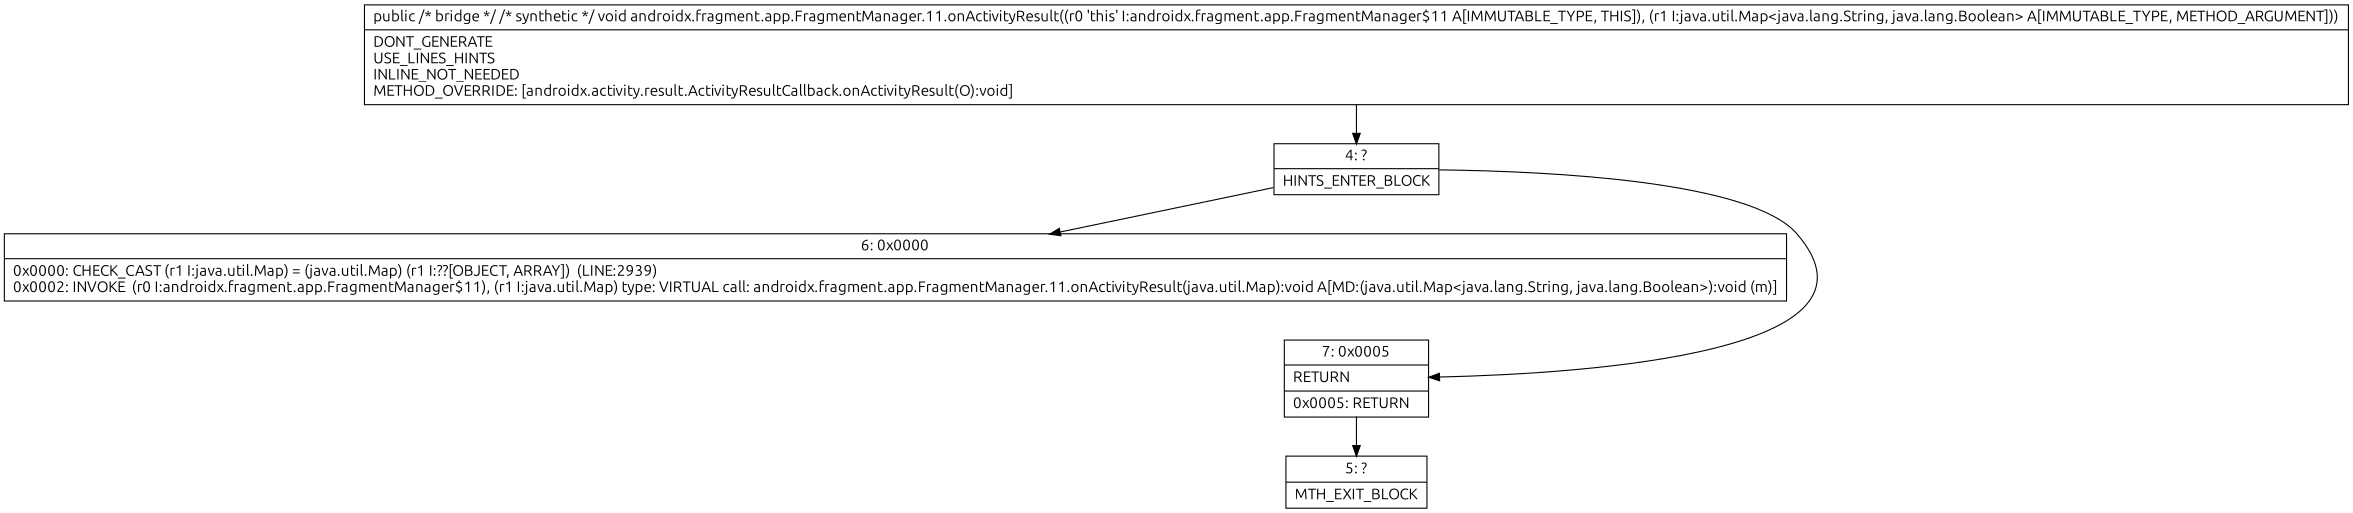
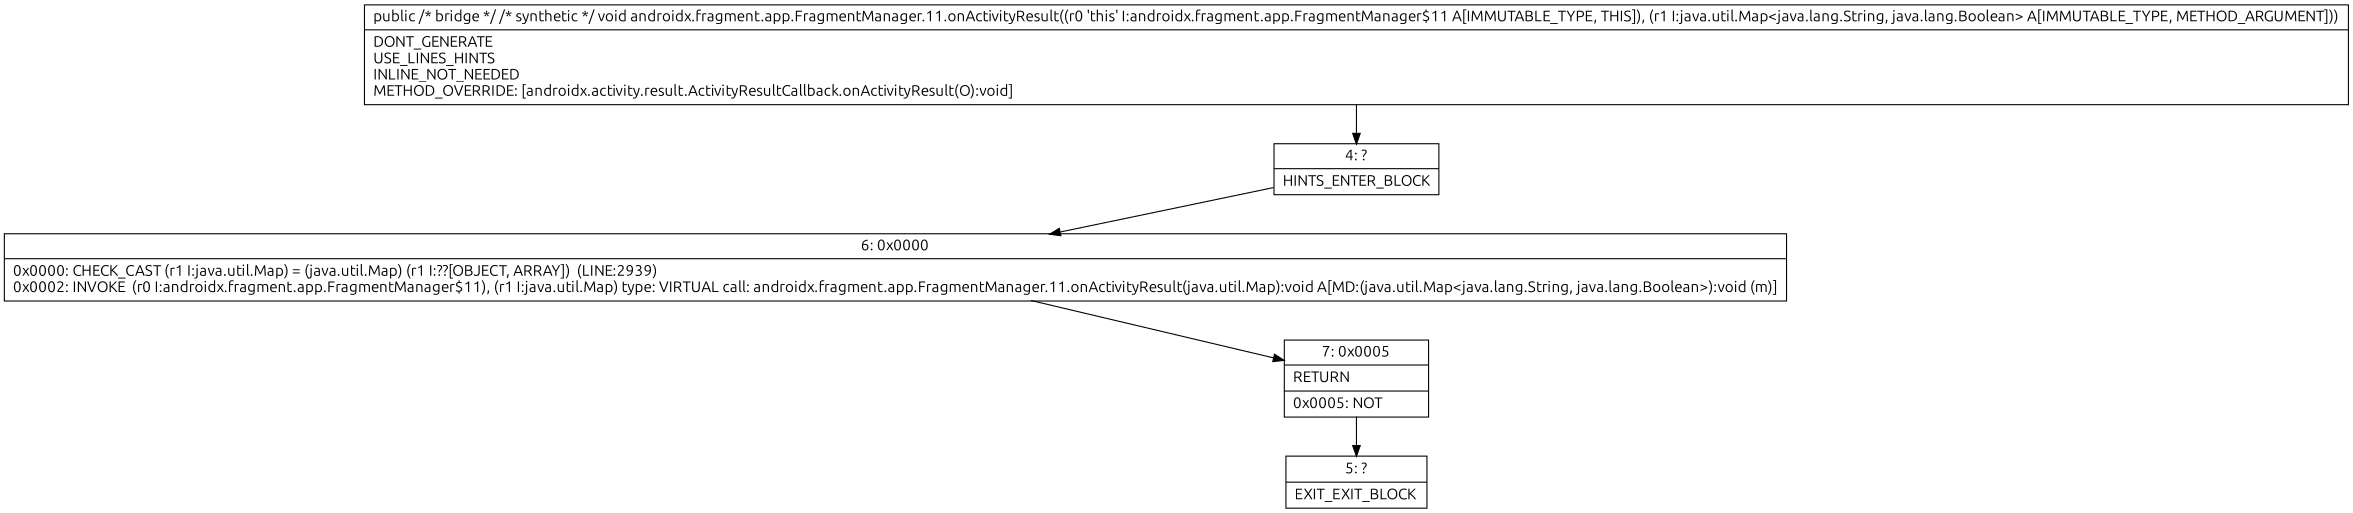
(1817, 273) -> (1152, 329)
(1356, 404) -> (1343, 404)
(1356, 495) -> (1355, 495)
